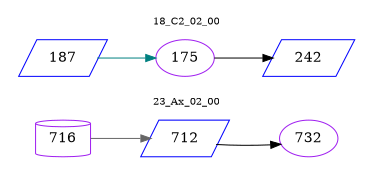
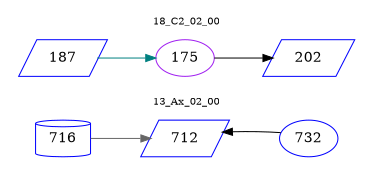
(309, 58) -> (309, 58)
(187, 102) -> (187, 102)
(63, 138) -> (63, 138)
(309, 138) -> (309, 138)
(243, 145) -> (257, 132)
